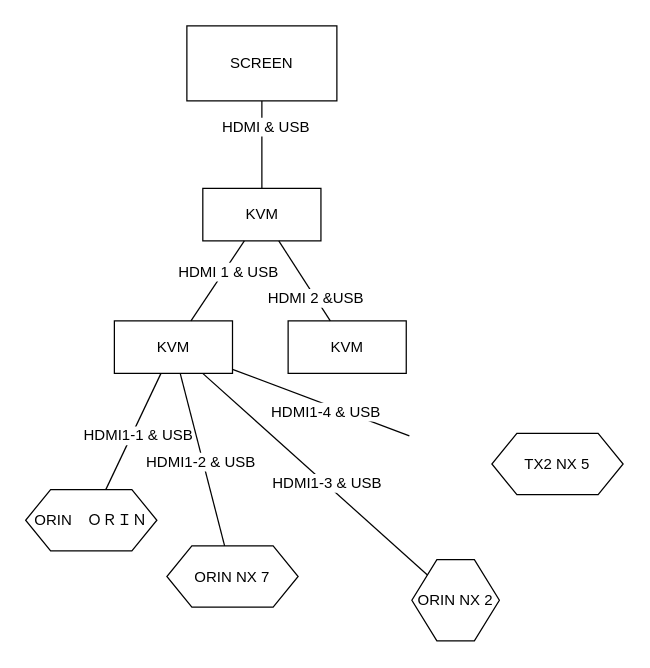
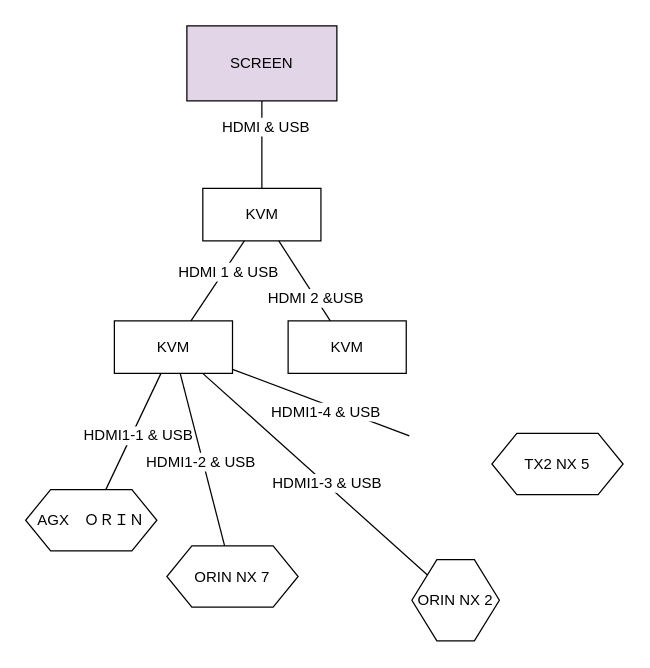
(262, 63) -> (262, 63)
(91, 521) -> (91, 521)
